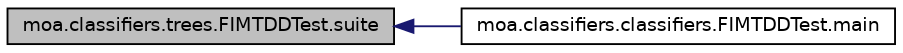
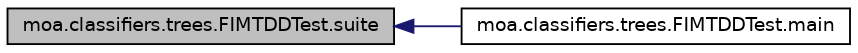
(678, 26) -> (656, 26)
